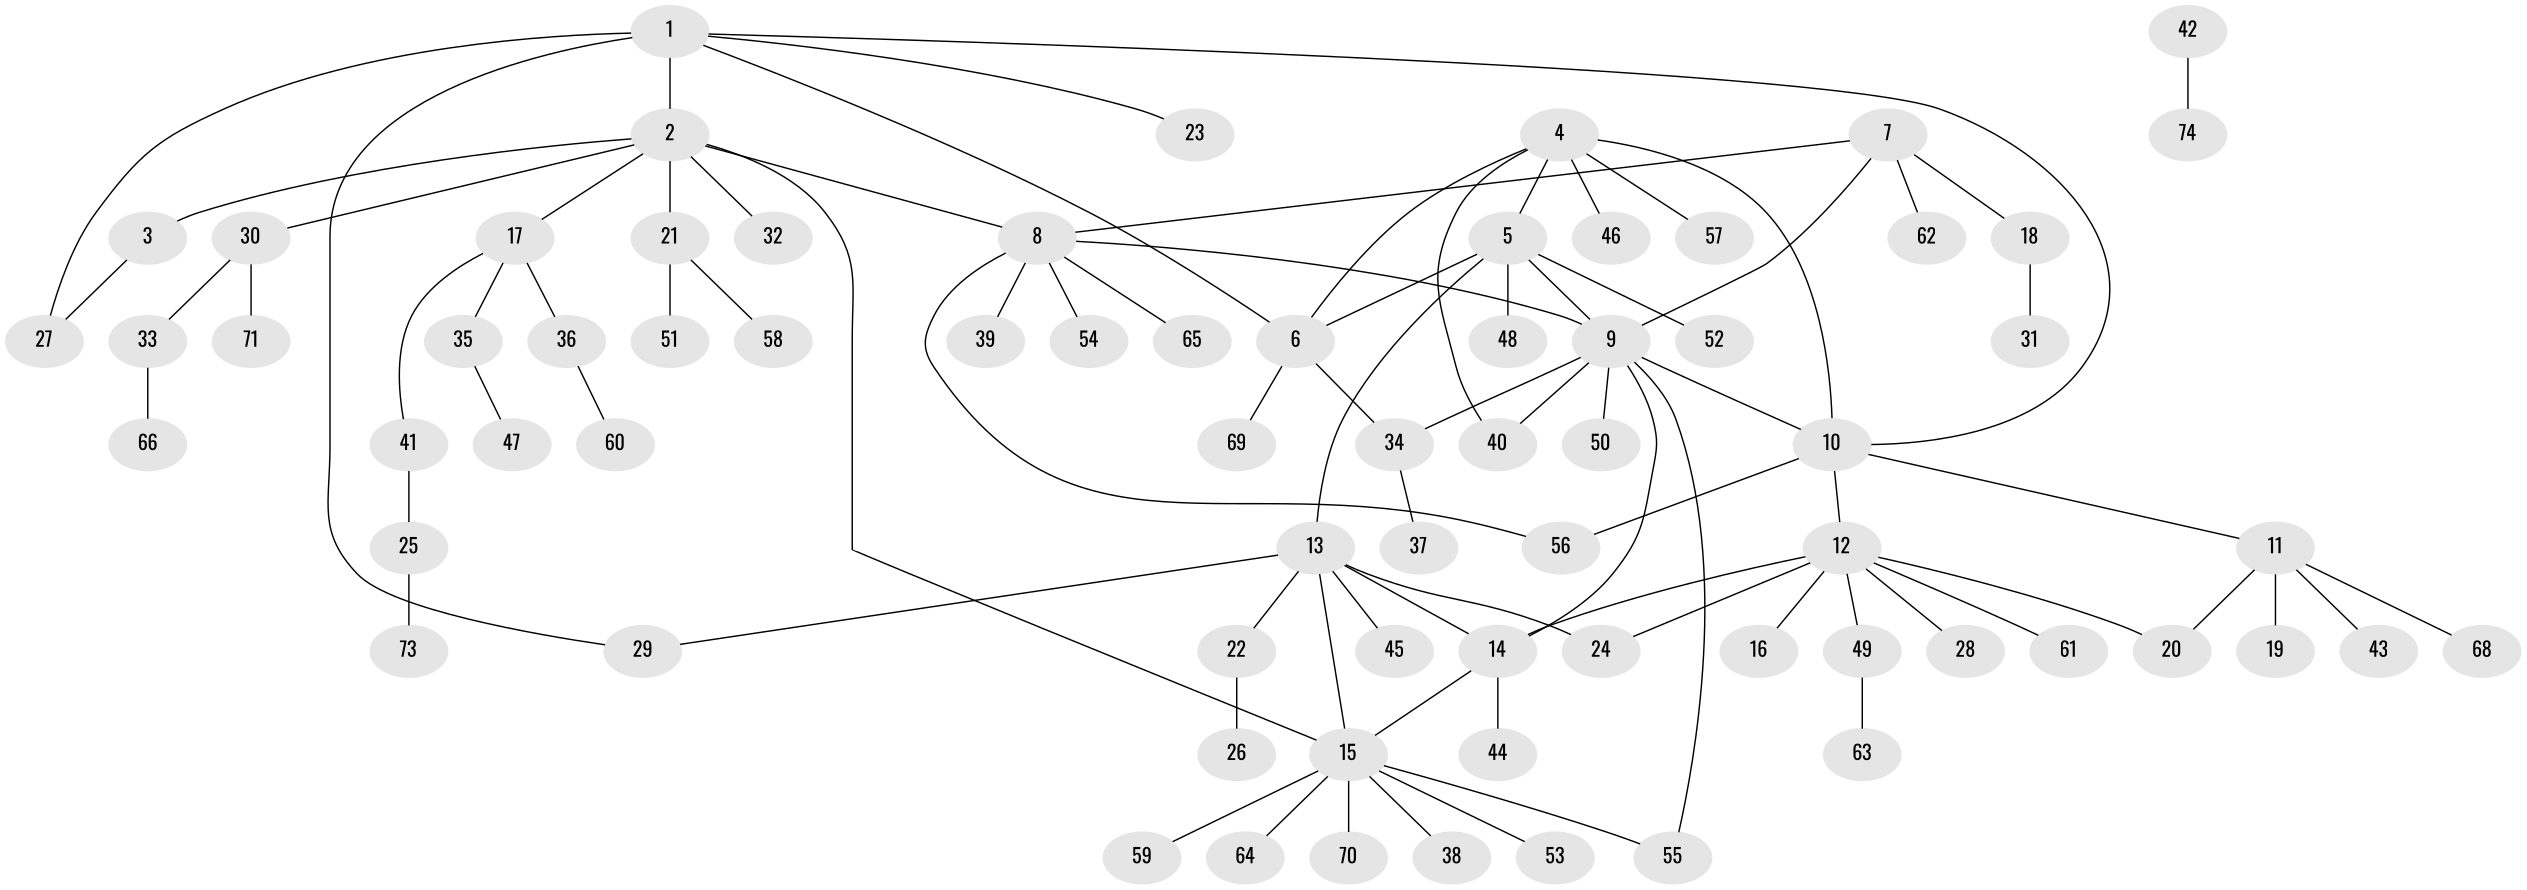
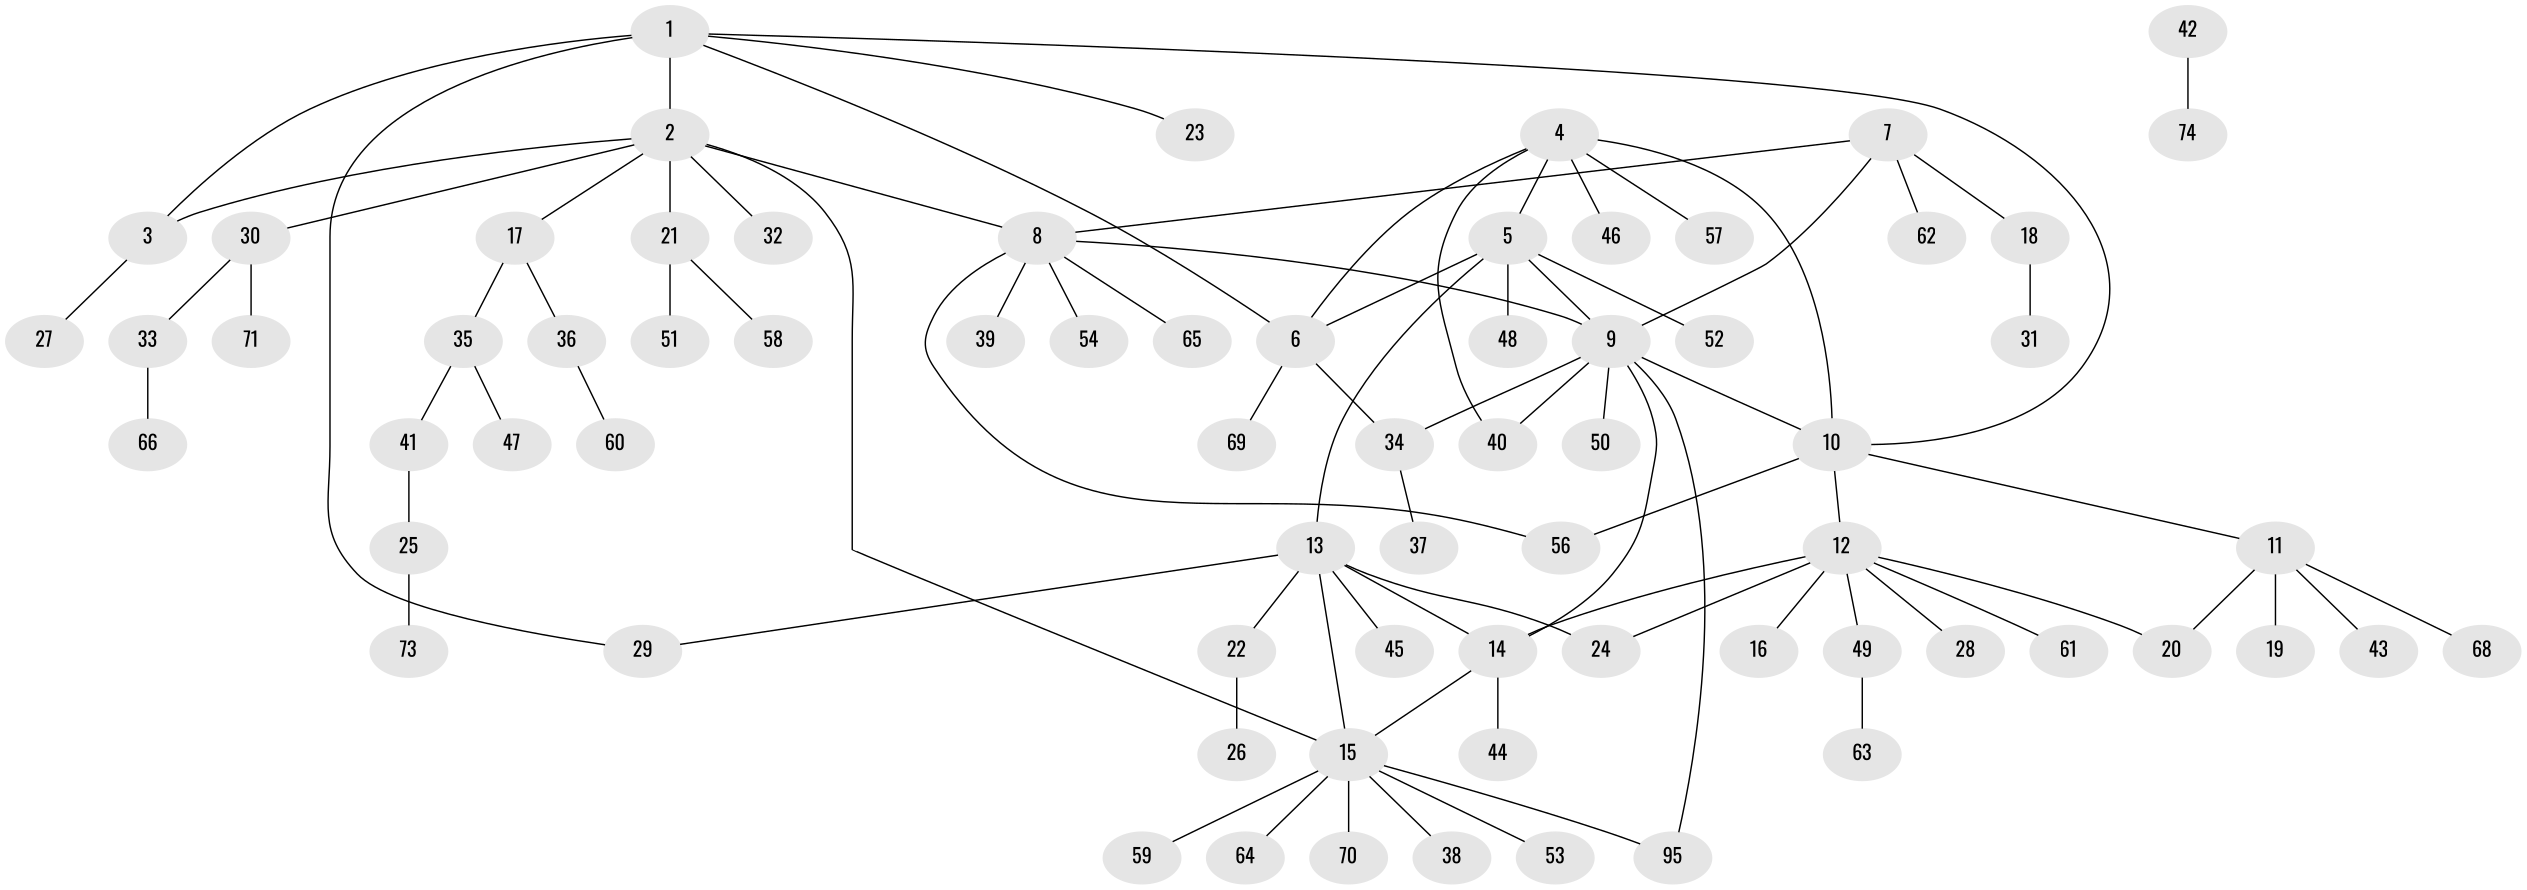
(288, 85) -> (381, 82)
(410, 320) -> (436, 393)
(1673, 858) -> (1673, 858)
